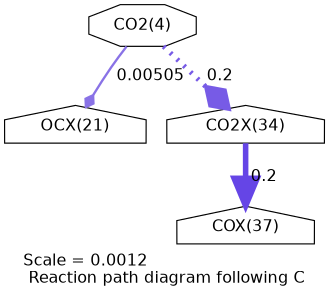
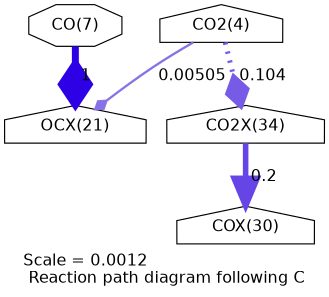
none -> (75, 25)
(143, 25) -> (221, 25)
(218, 76) -> (261, 76)
(246, 227) -> (246, 227)
